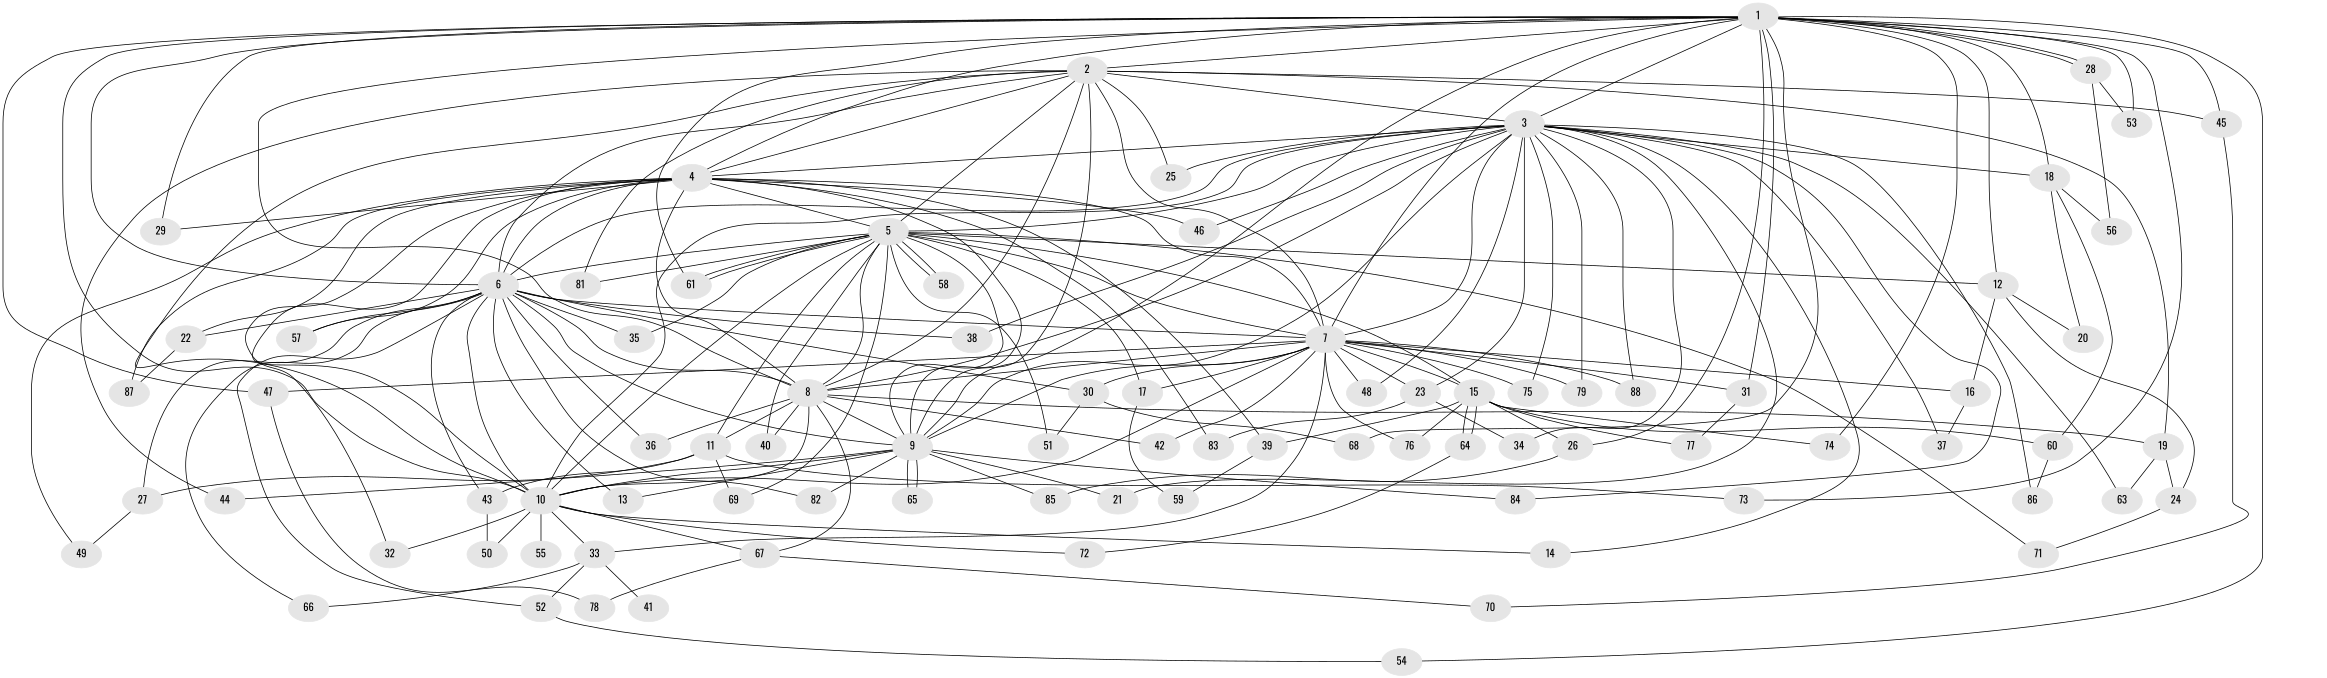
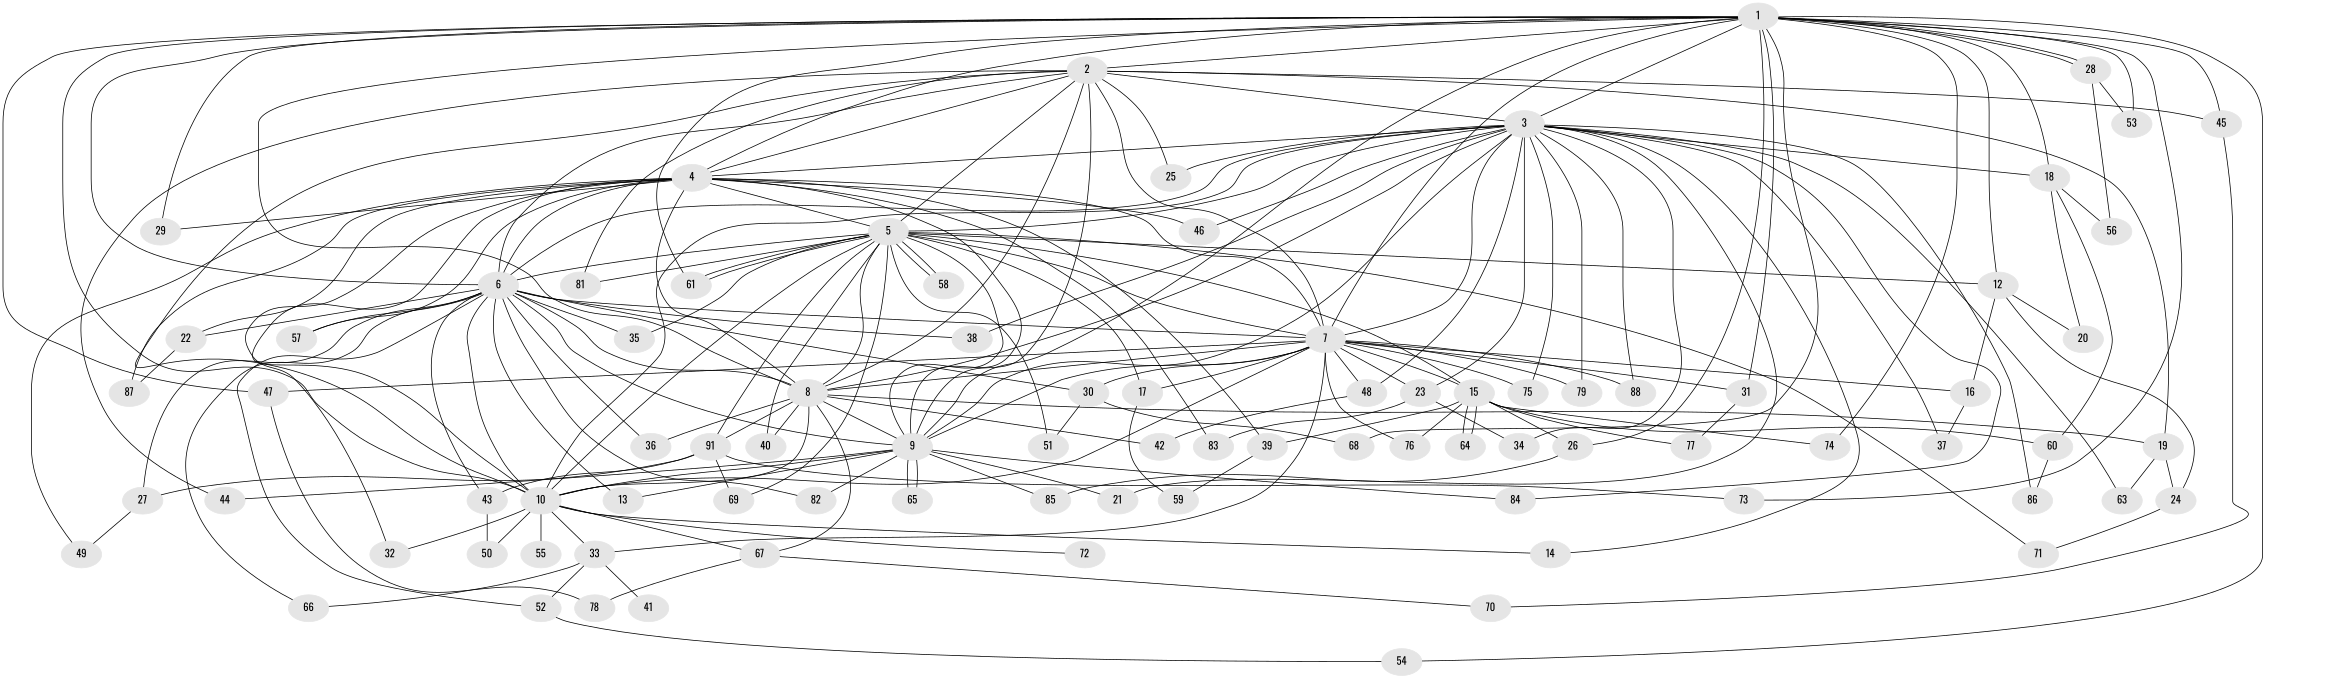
(1252, 406) -> (1238, 418)
(711, 447) -> (711, 447)
(1283, 524) -> none
